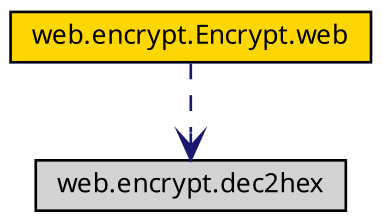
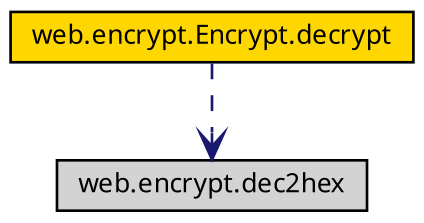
(191, 37) -> (212, 37)
